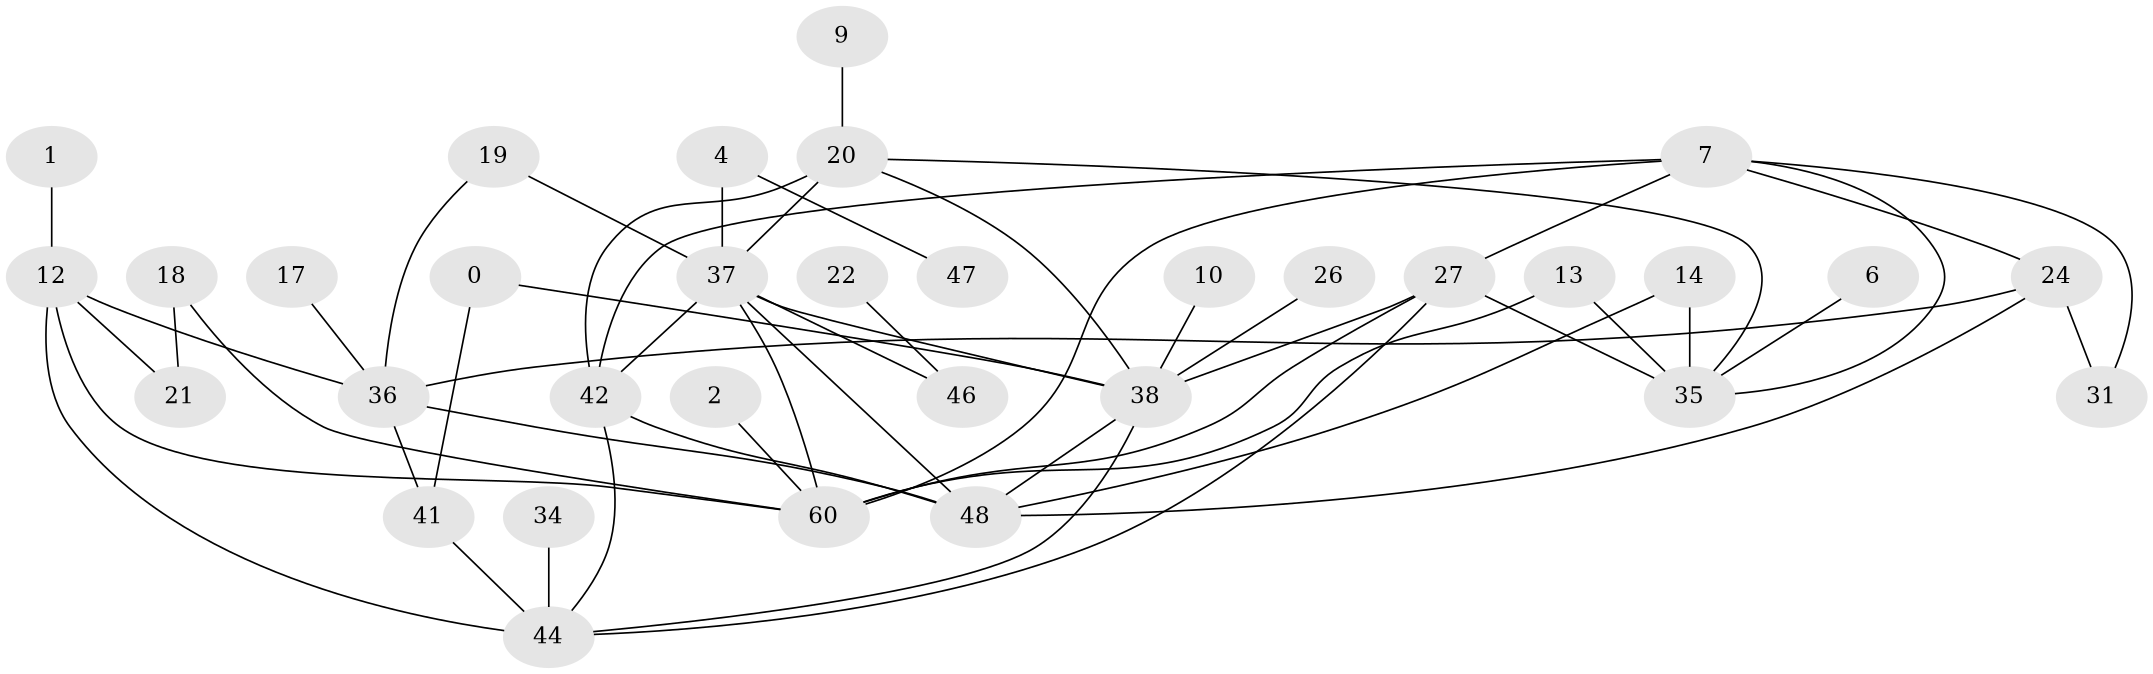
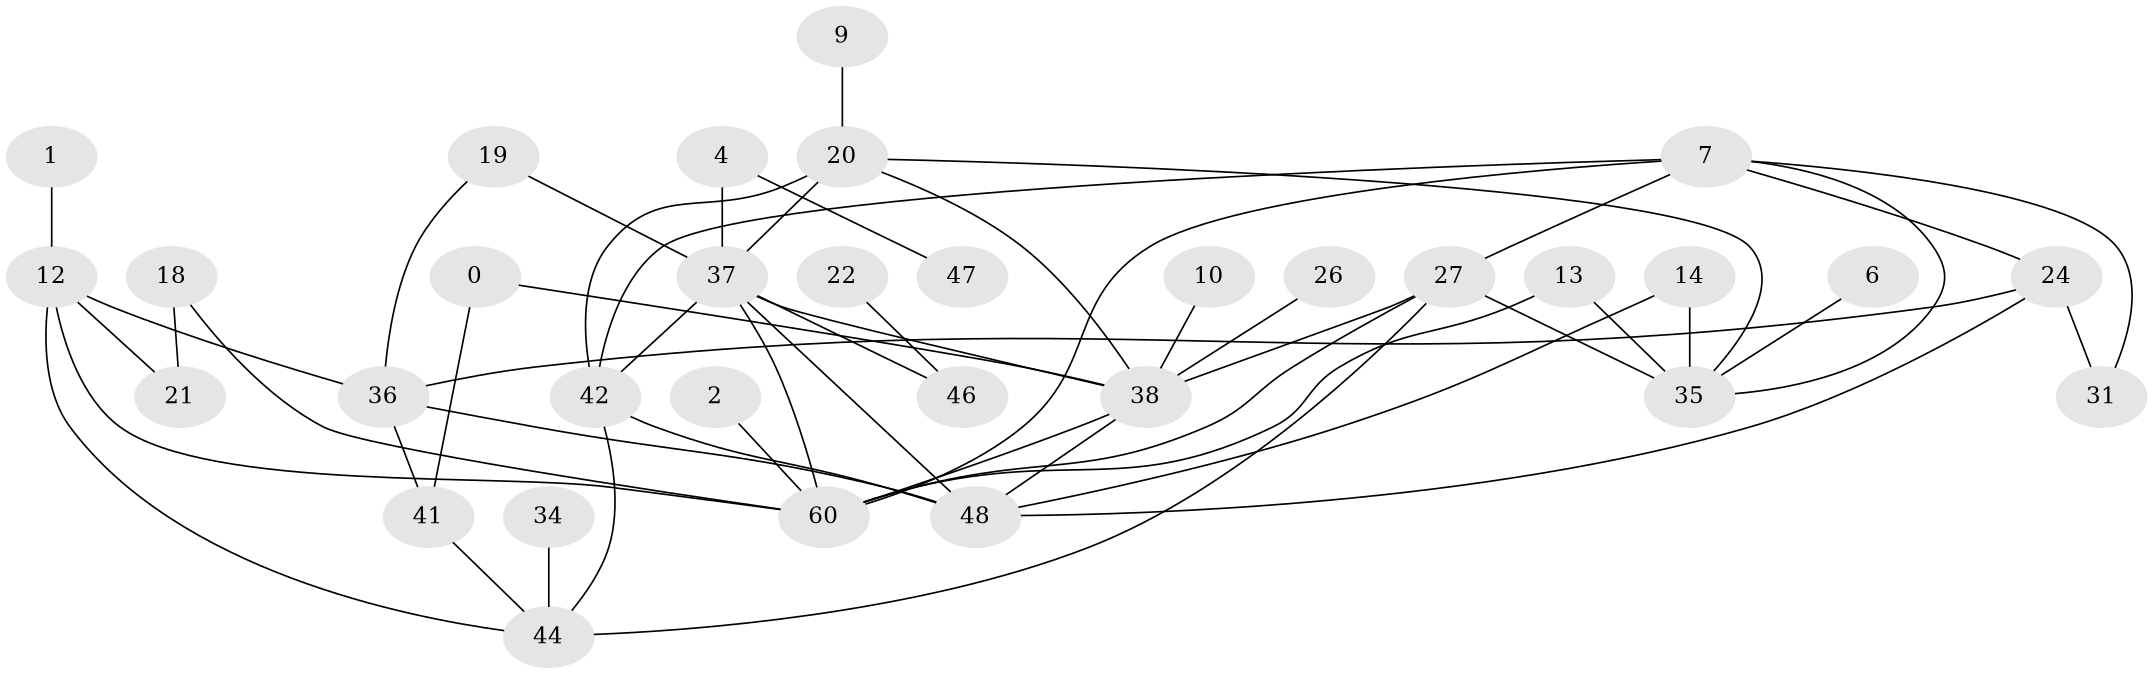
(292, 277) -> none
(880, 593) -> (999, 456)
